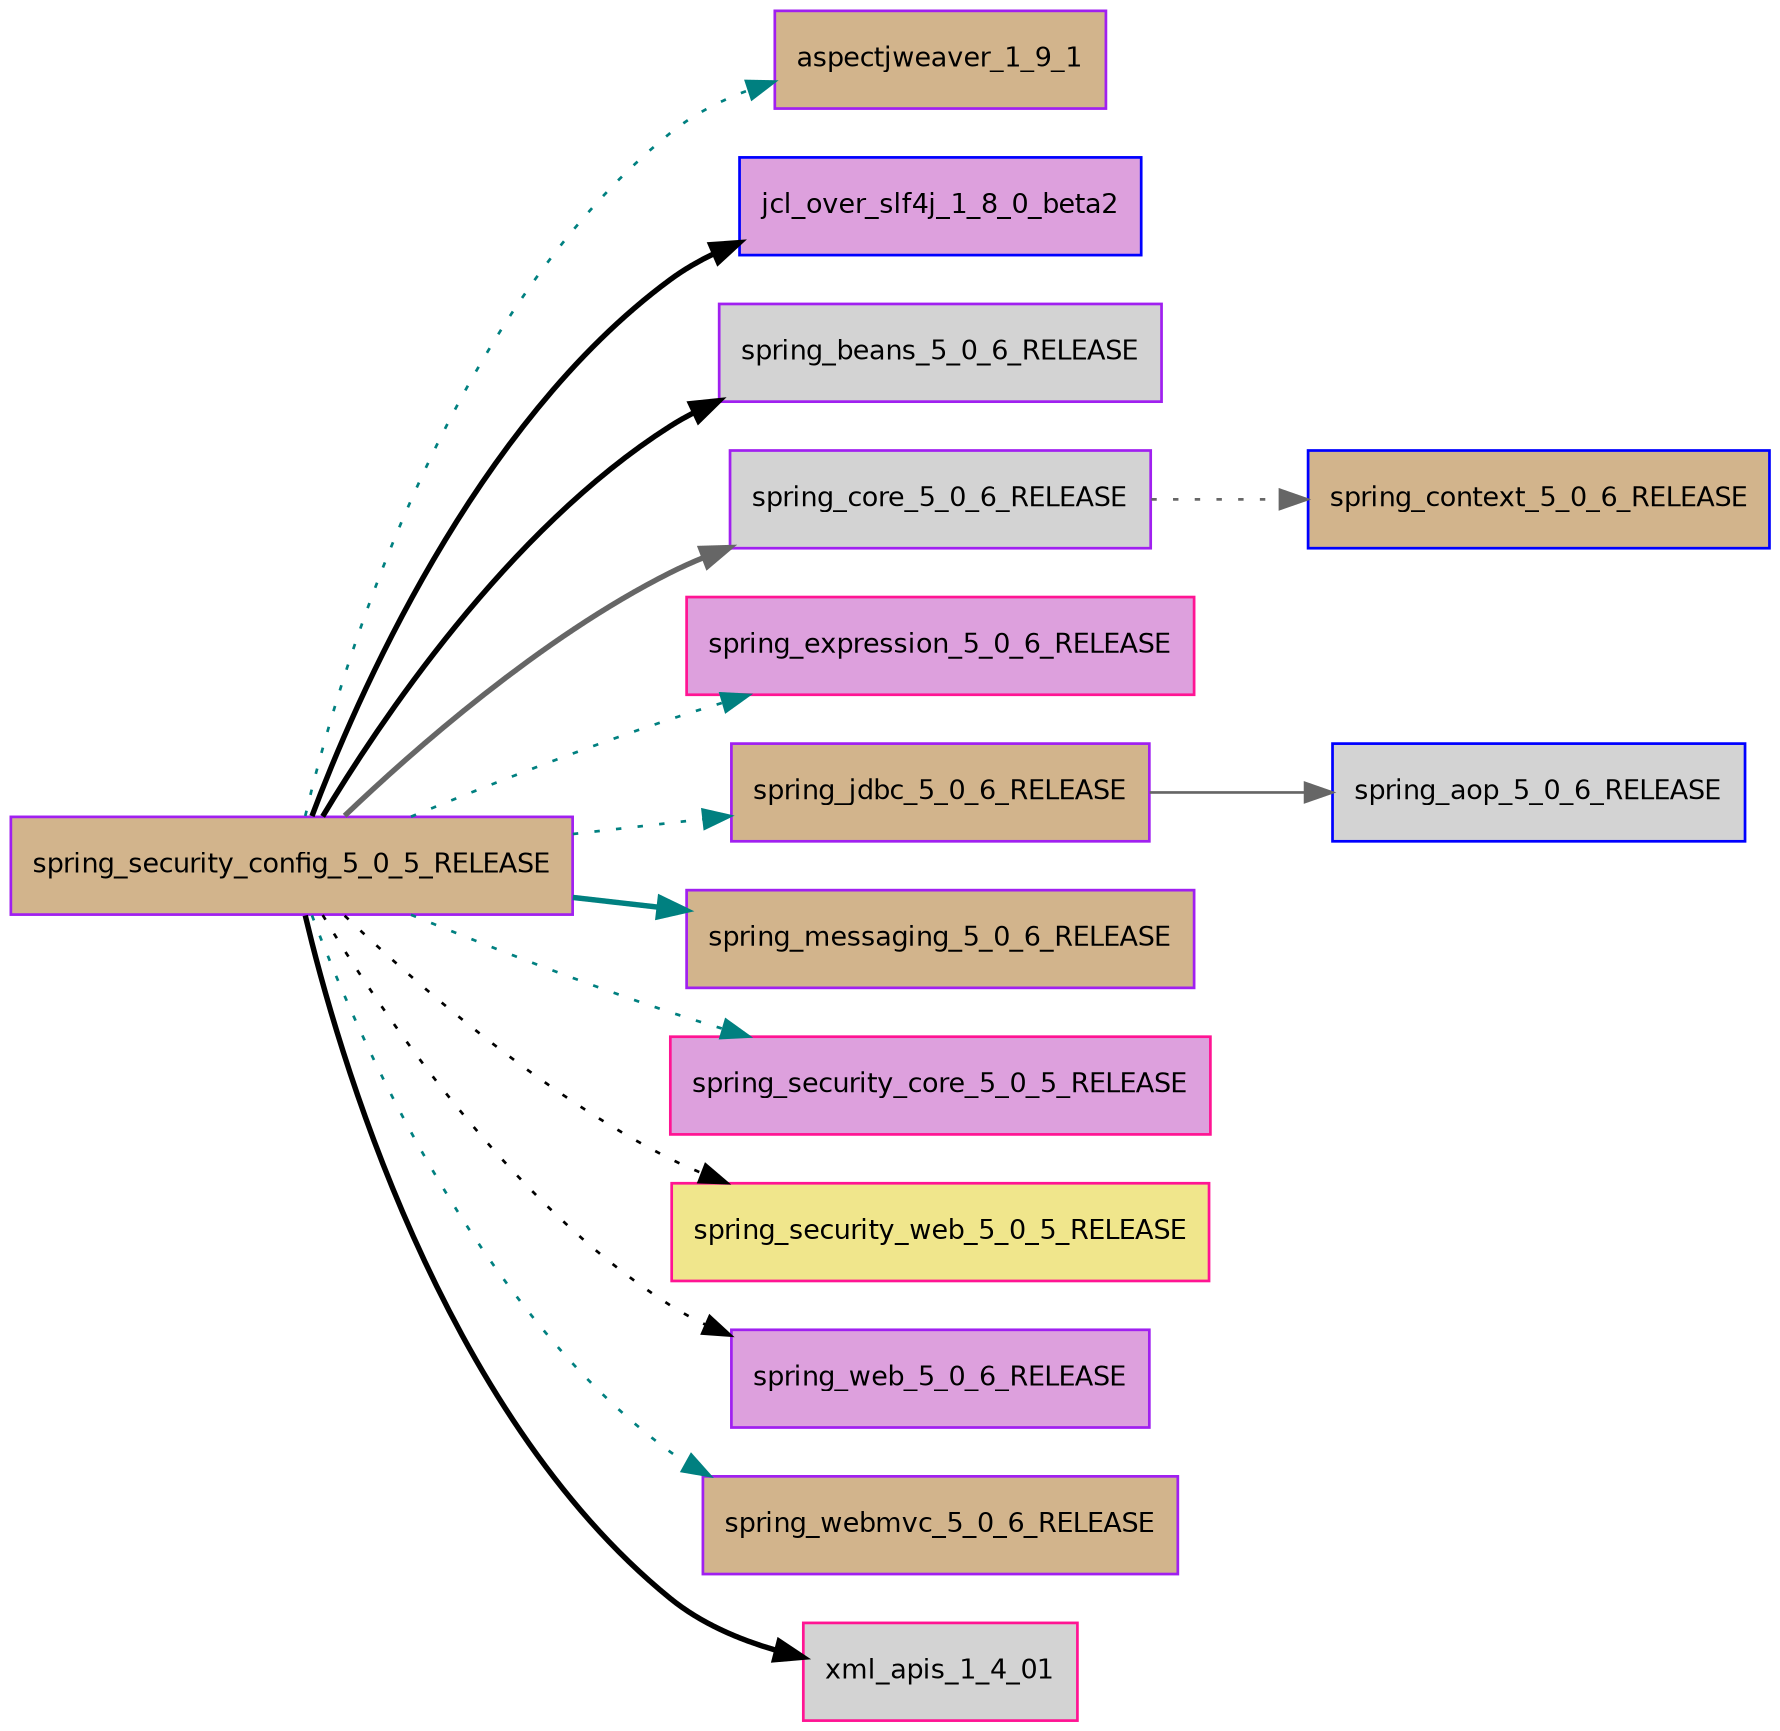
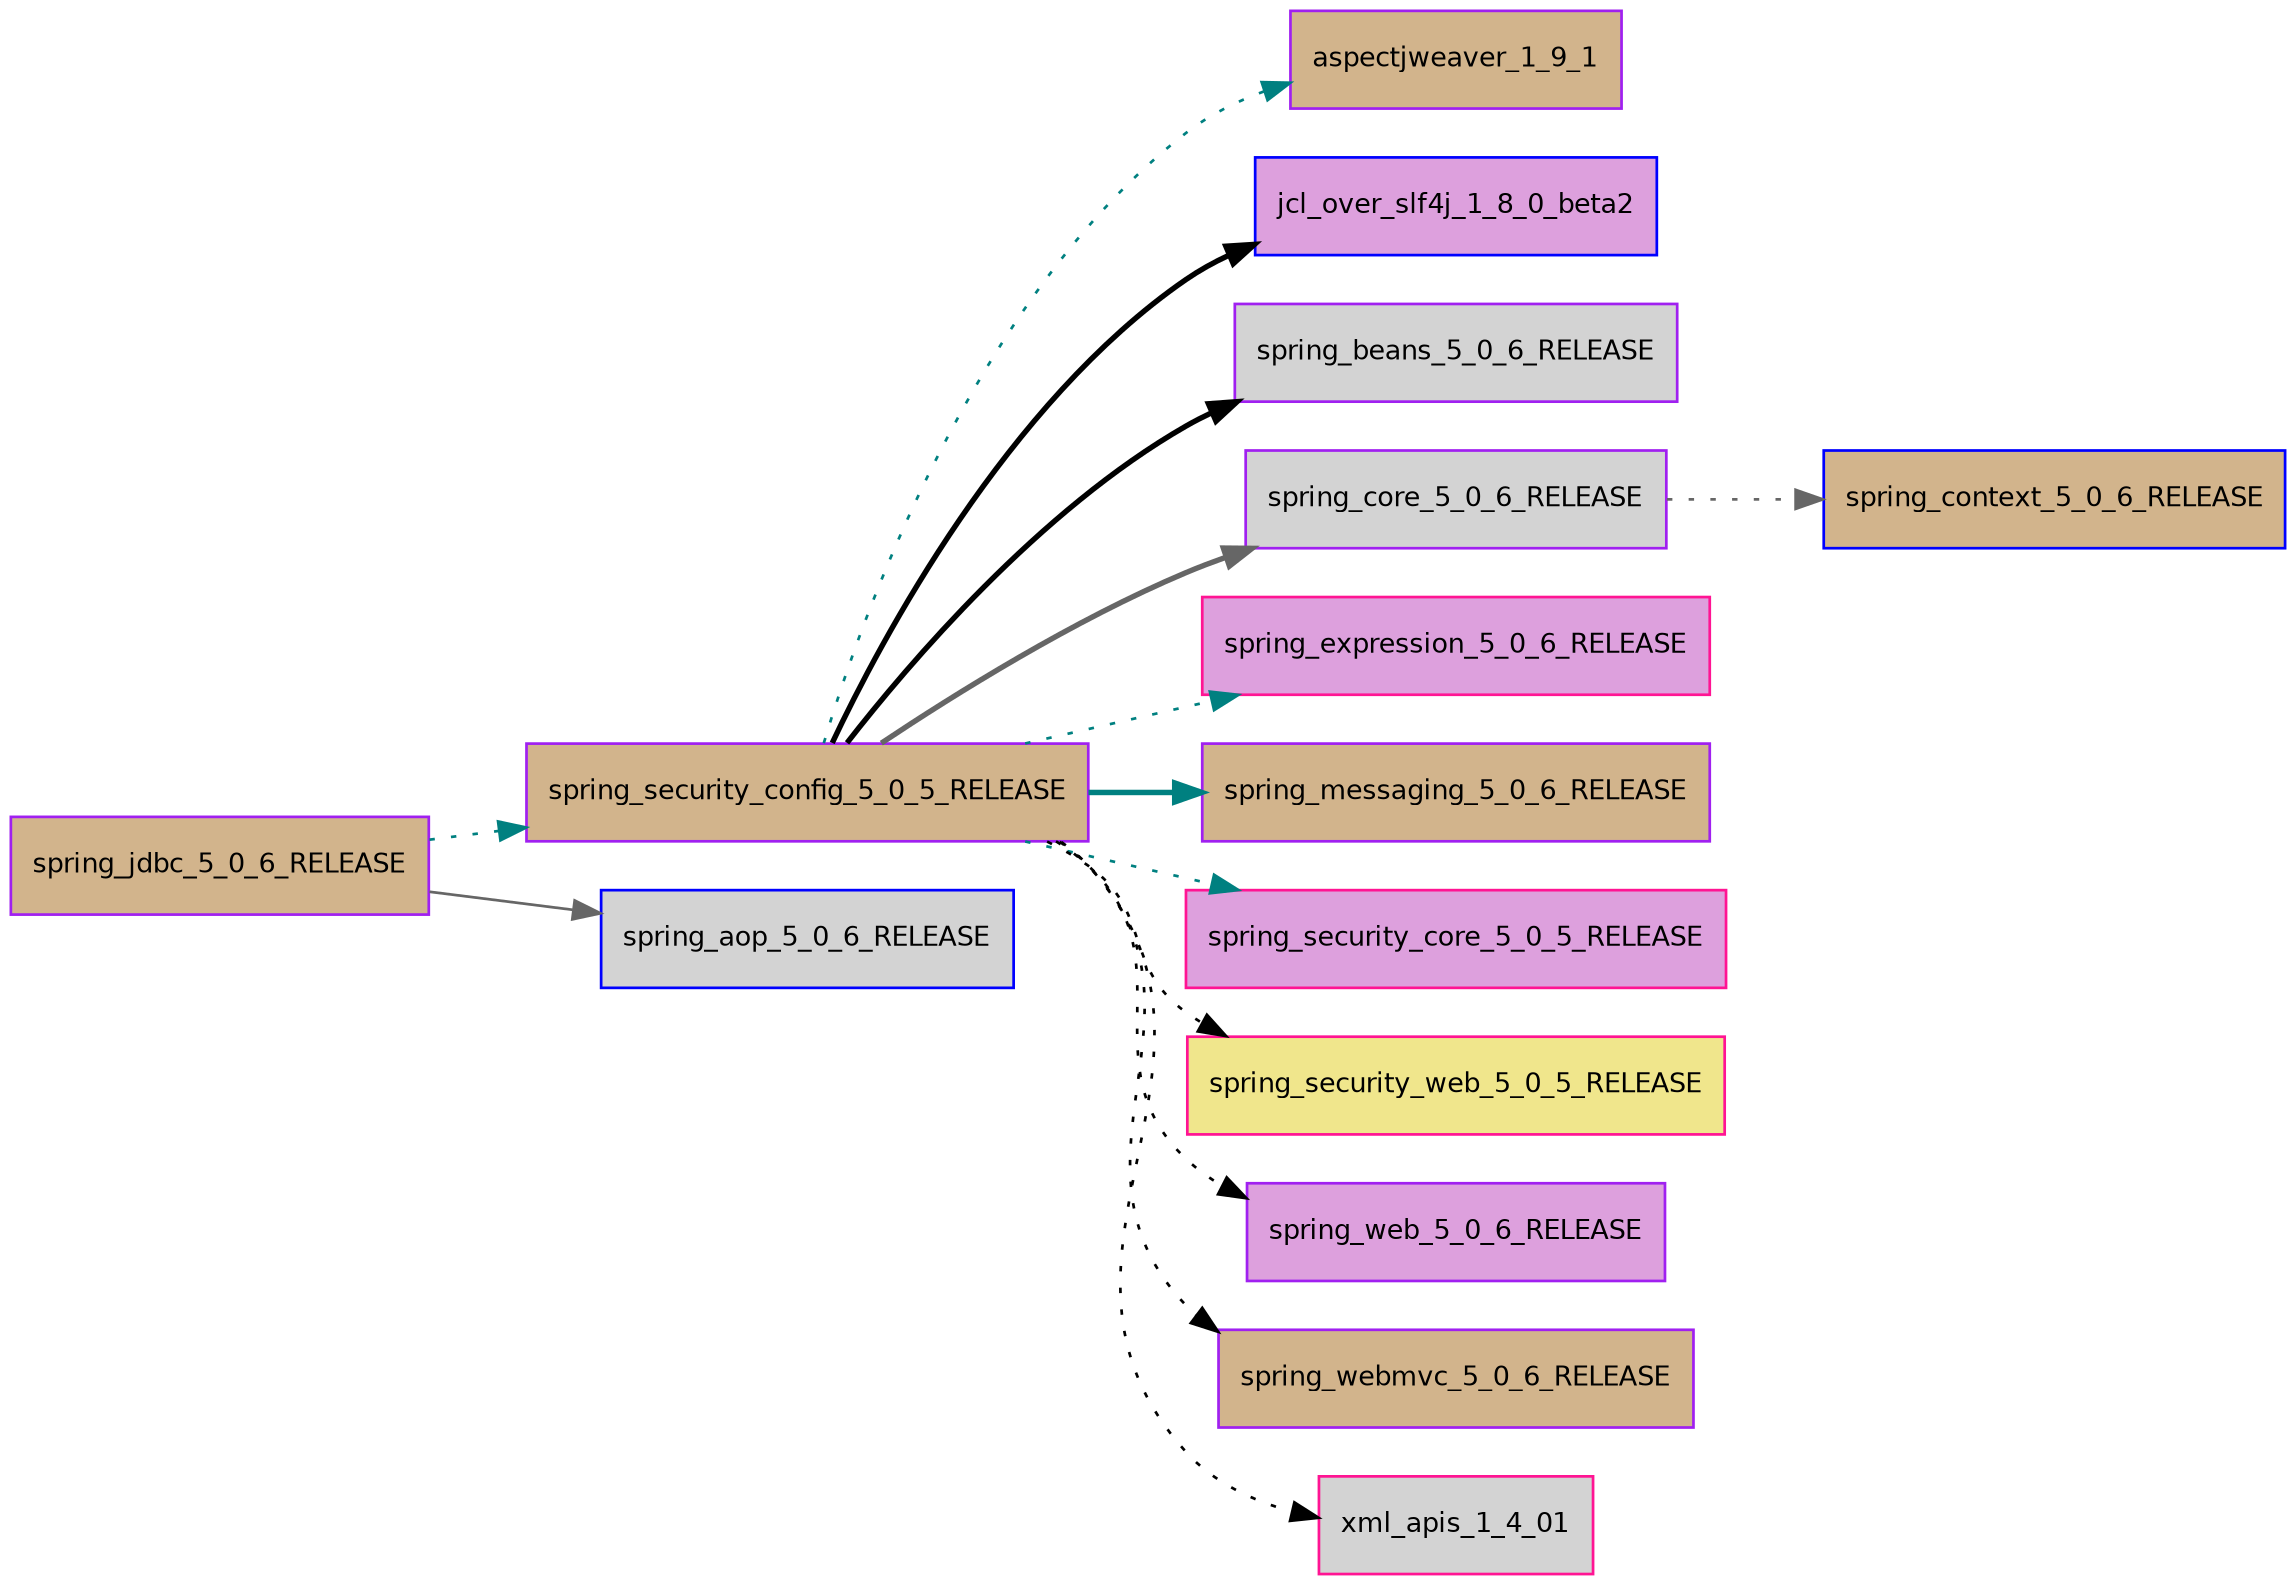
(638, 827) -> (464, 835)
(461, 1216) -> (1139, 1074)
(464, 1338) -> (1124, 1240)
